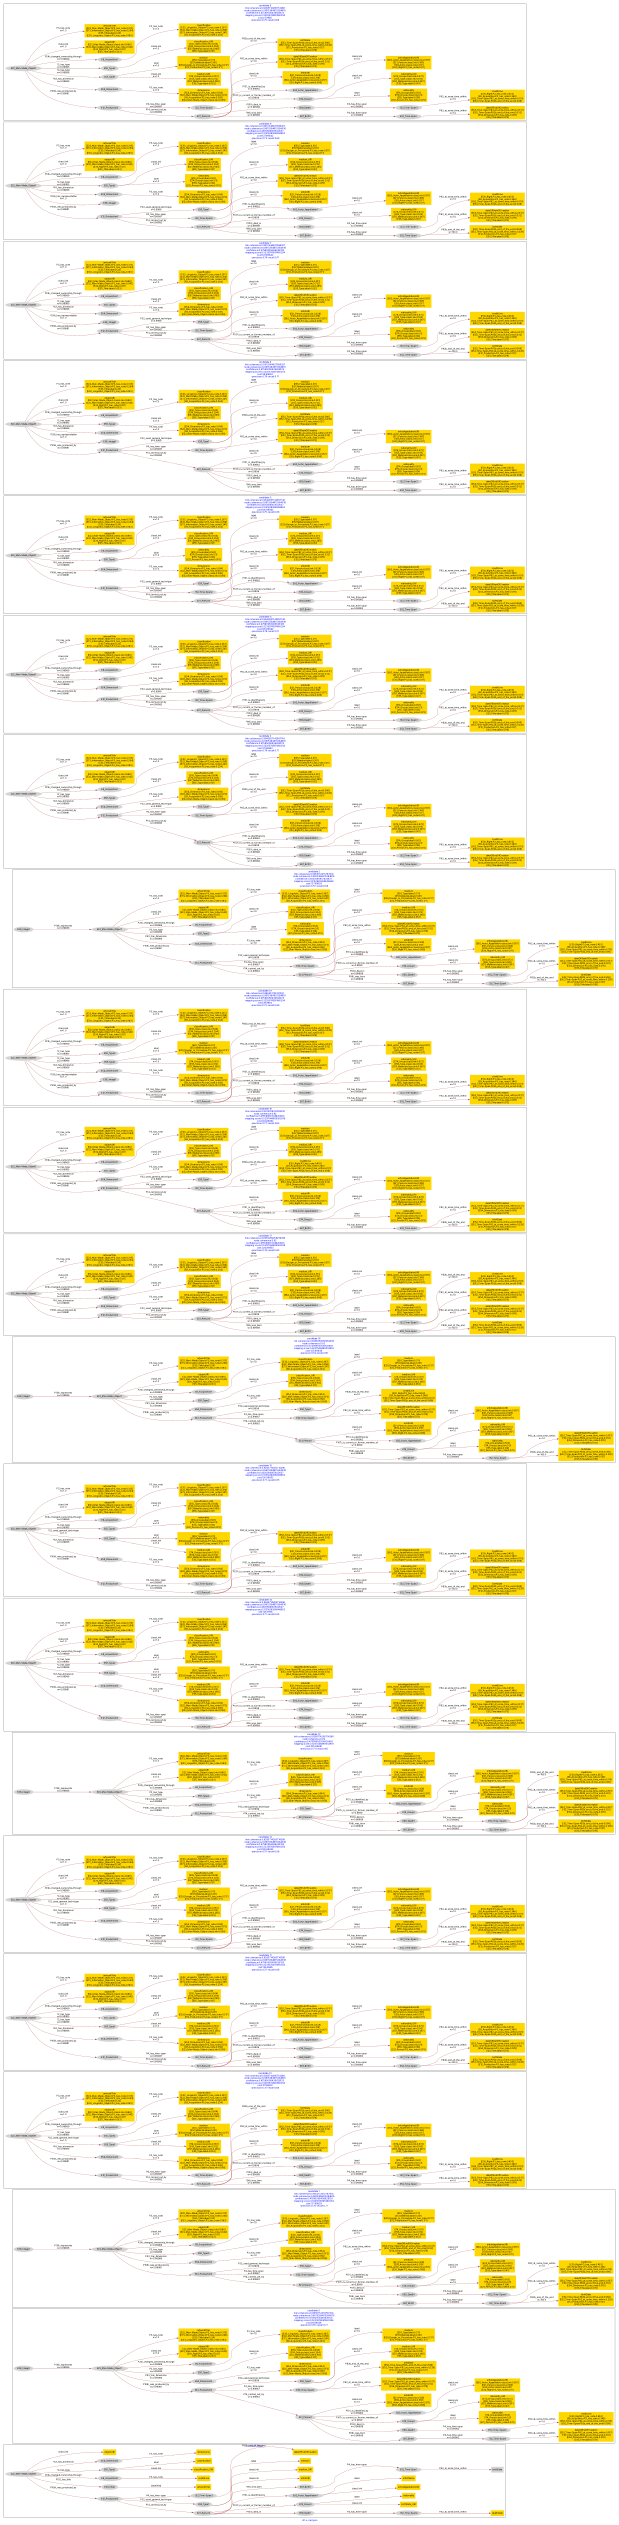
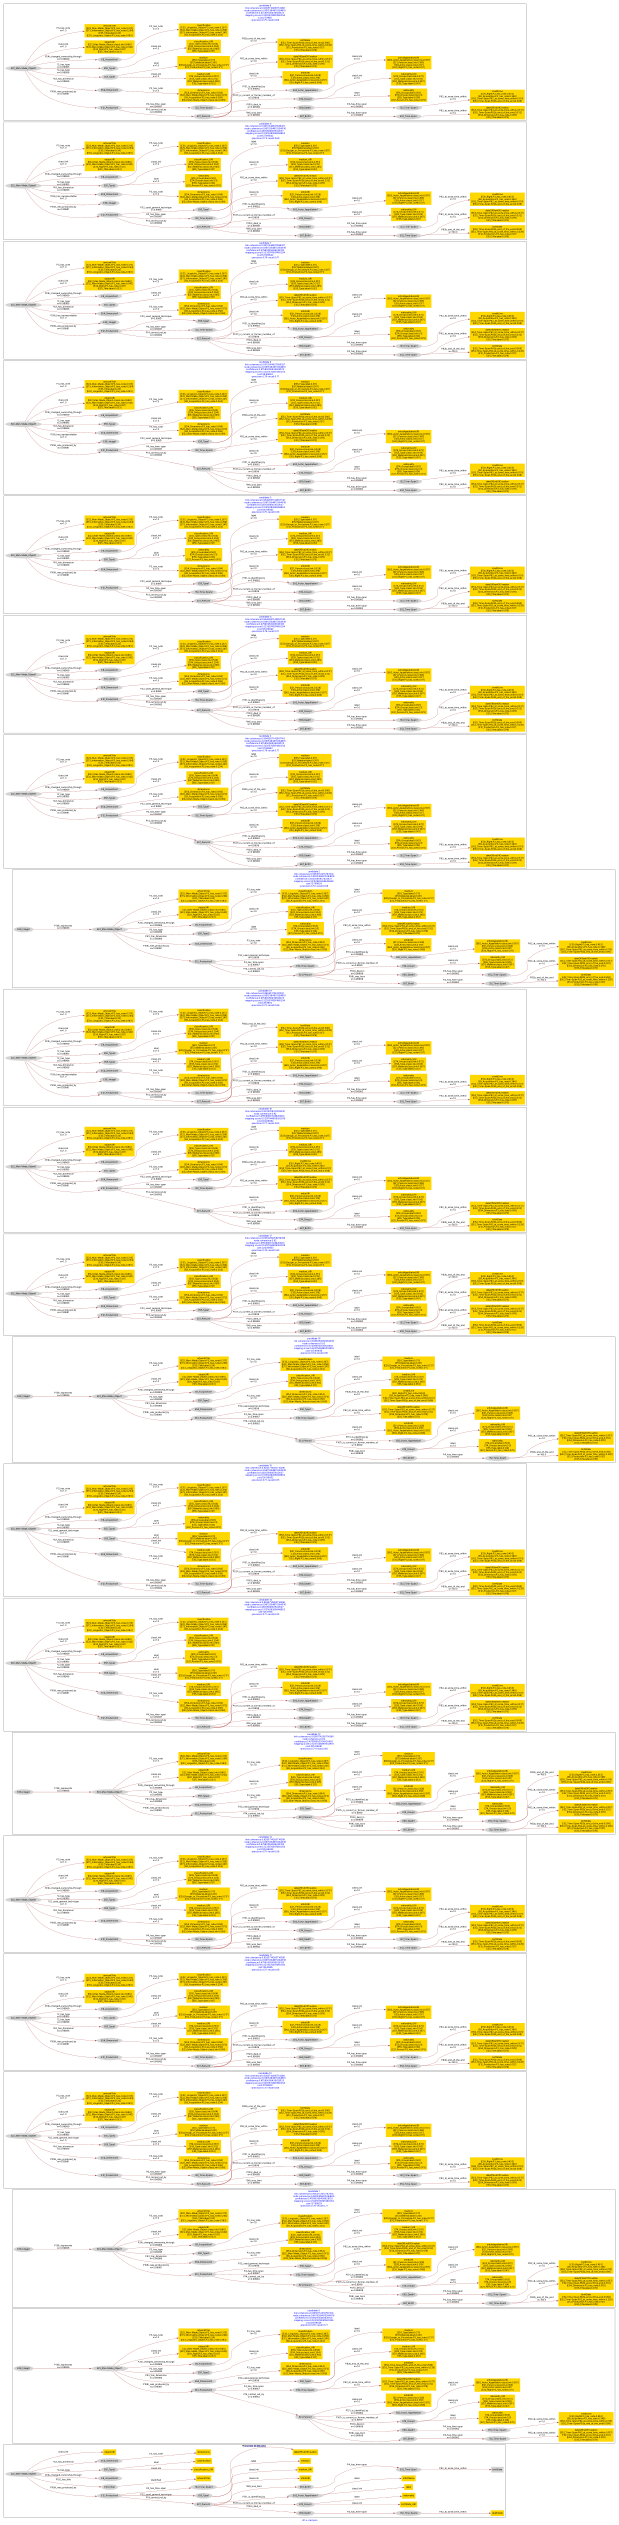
(255, 2446) -> (255, 2446)
(204, 2478) -> none
(409, 2487) -> (409, 2487)
